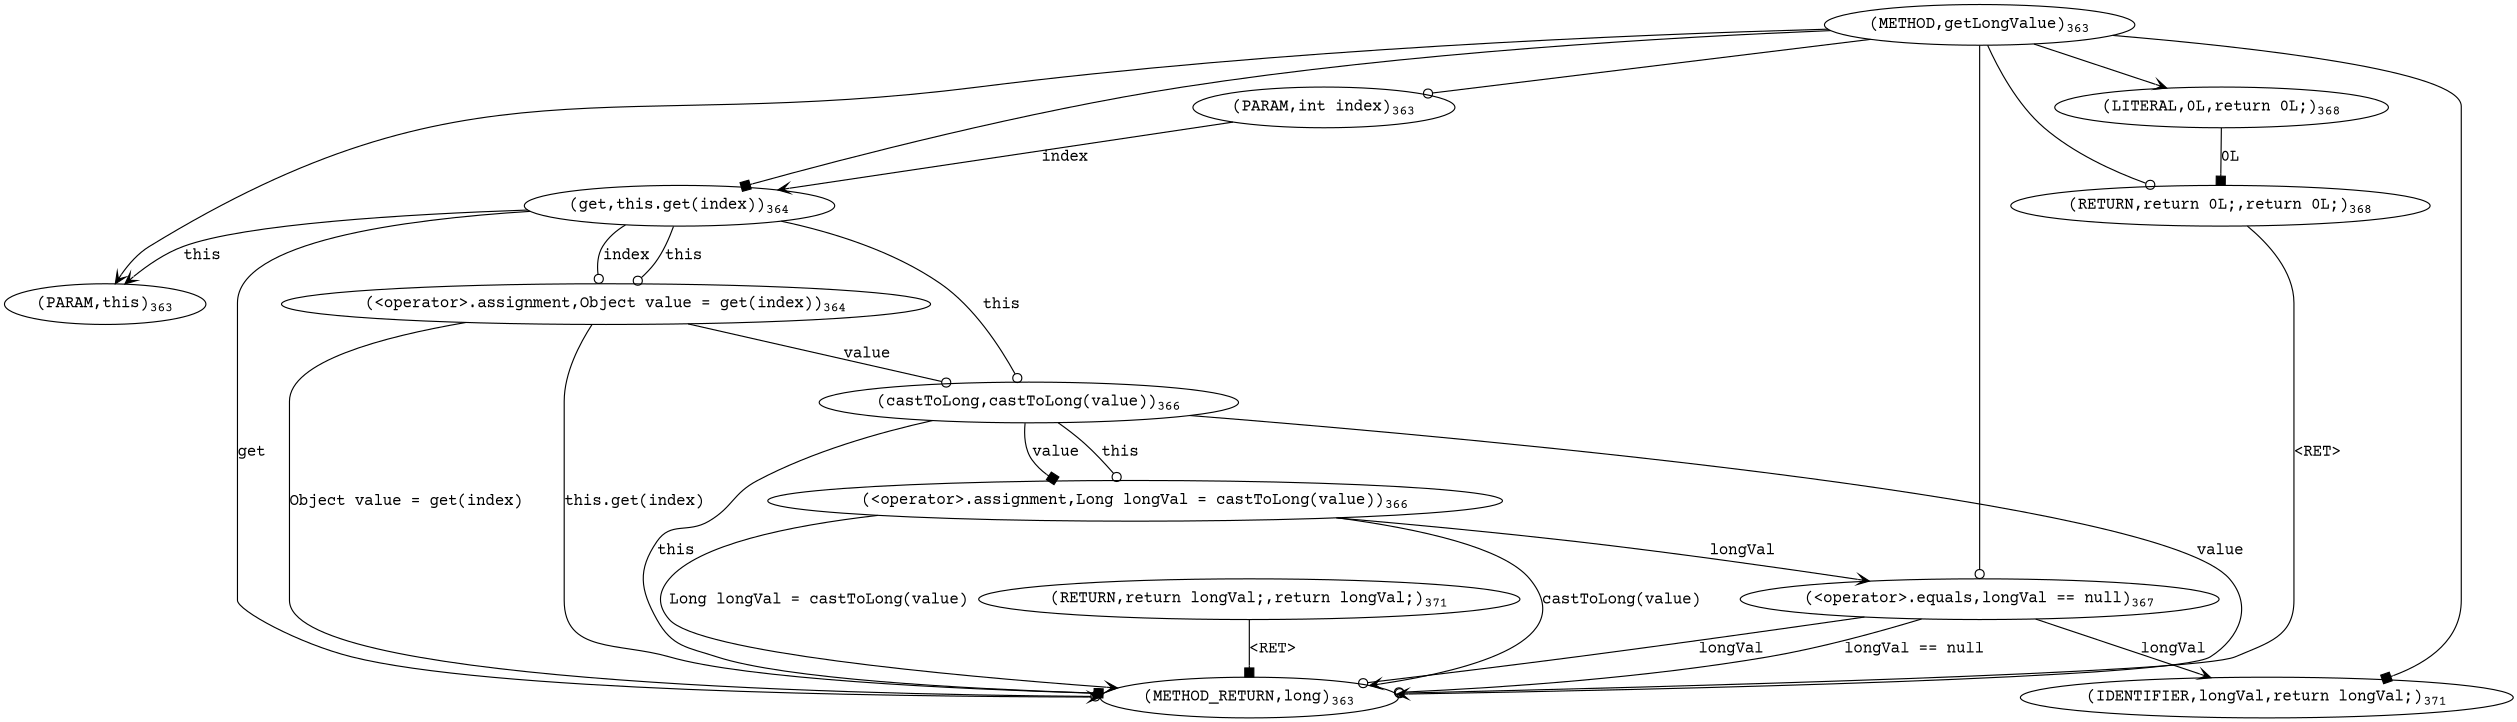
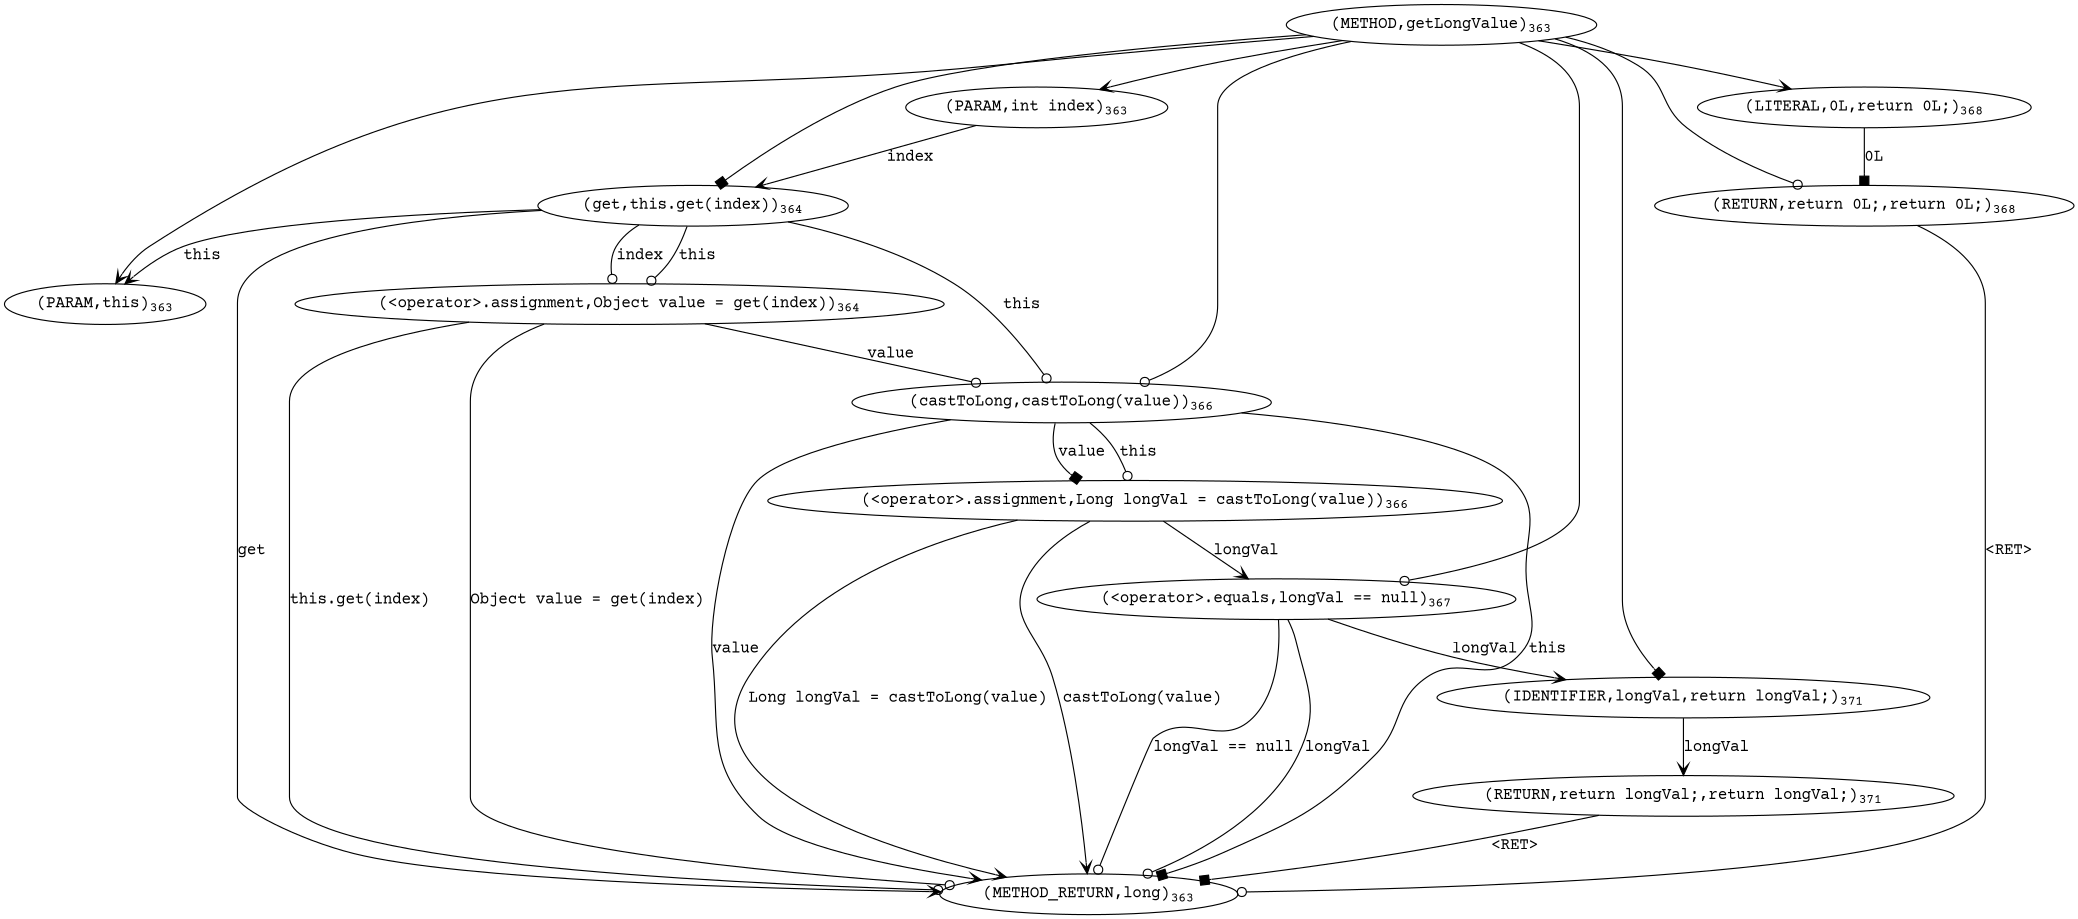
(1652, 66) -> (1226, 61)
none -> (1218, 182)
none -> (1683, 741)
